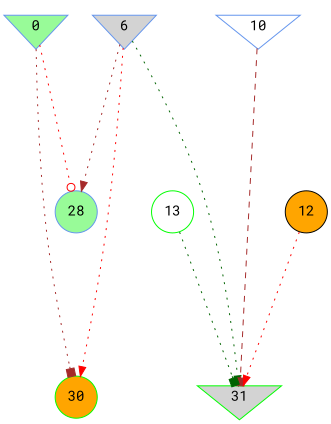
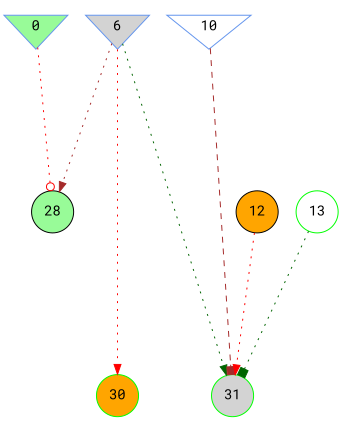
(44, 209) -> none
(76, 212) -> (53, 212)
(239, 397) -> (233, 396)
